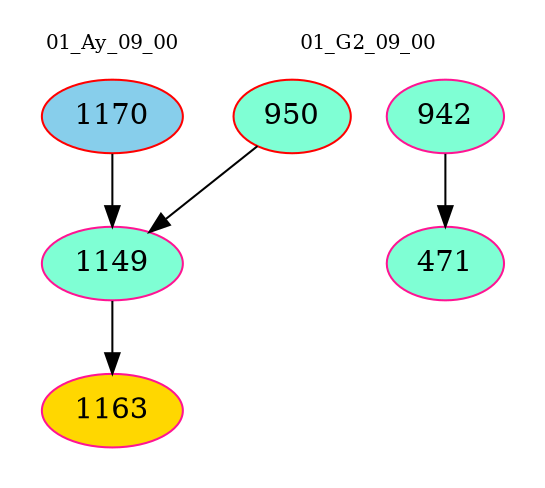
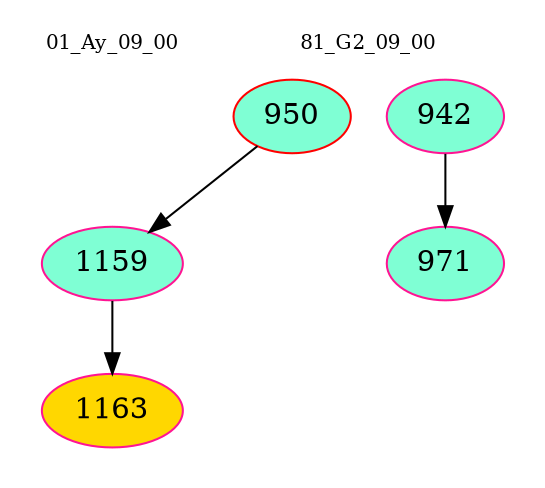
(369, 44) -> (369, 44)
(112, 116) -> none
(112, 264) -> (112, 264)
(445, 264) -> (445, 264)
